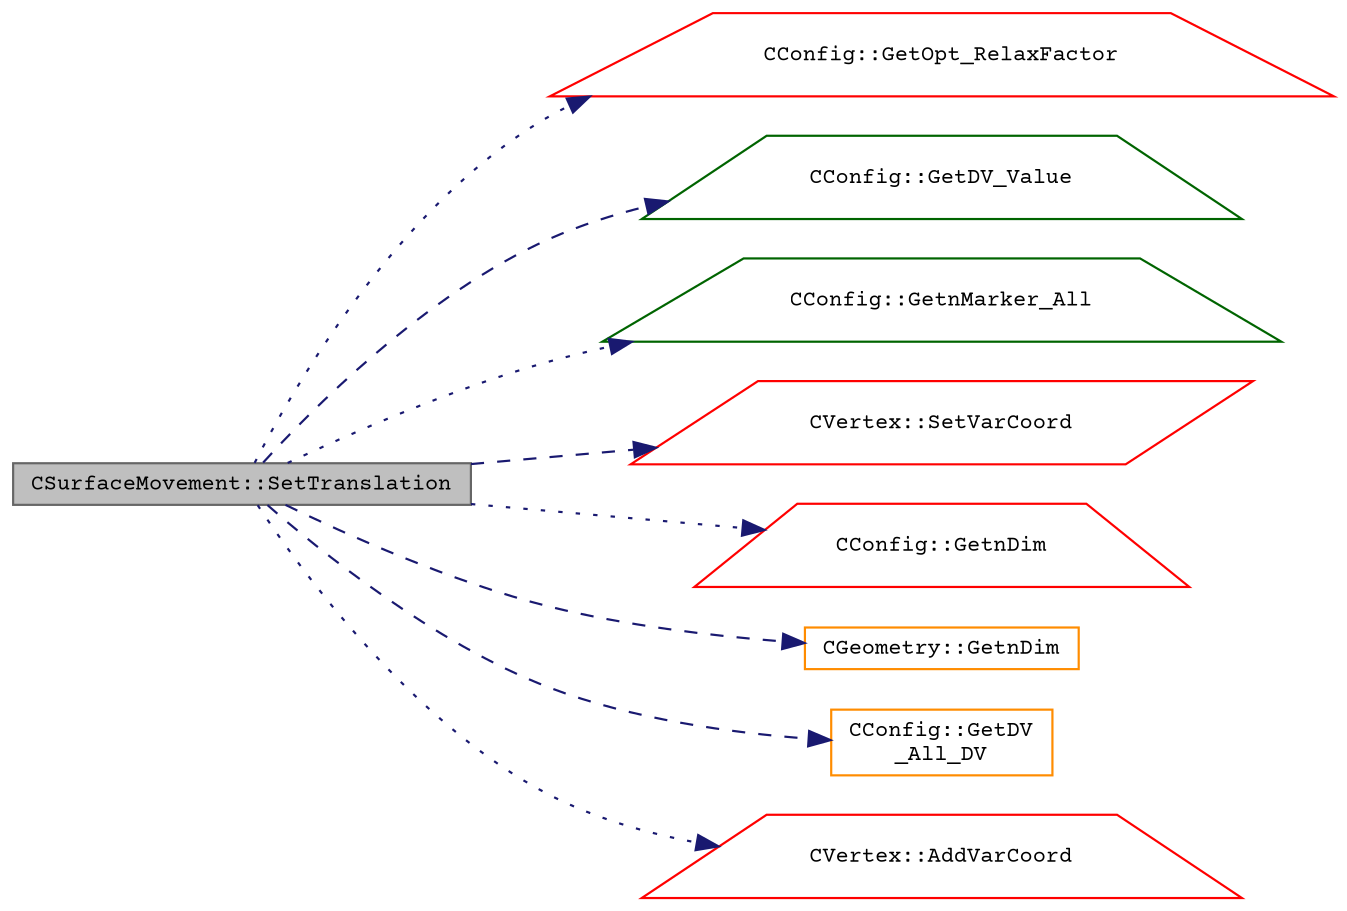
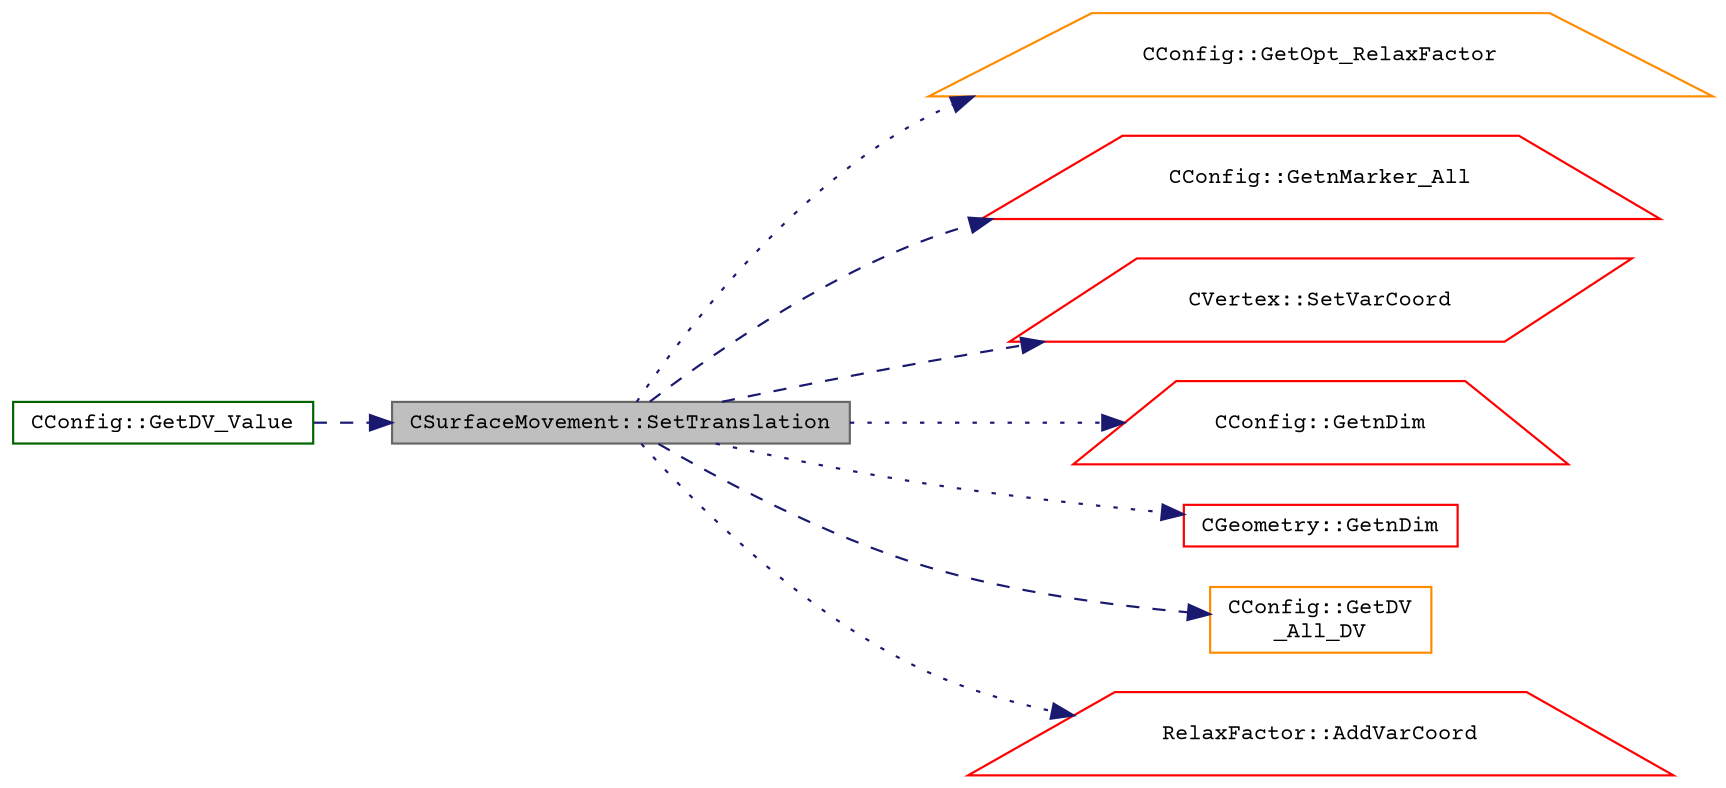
(942, 55) -> (1321, 55)
(942, 177) -> (163, 423)
(942, 300) -> (1321, 177)
(436, 306) -> (342, 423)
(446, 396) -> (802, 299)
(526, 600) -> (937, 485)
(942, 648) -> (1321, 526)
(942, 856) -> (1321, 734)
